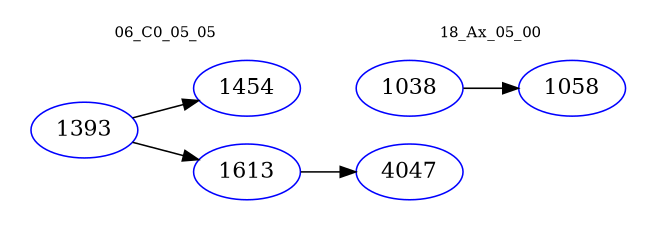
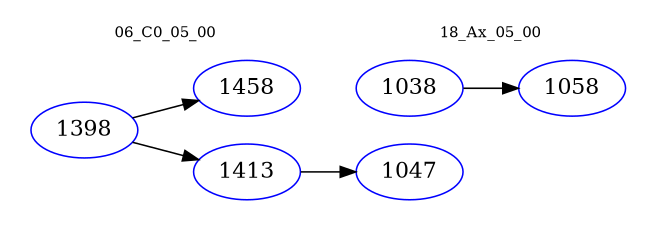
(166, 33) -> (166, 33)
(247, 88) -> (247, 88)
(84, 130) -> (84, 130)
(247, 172) -> (247, 172)
(410, 172) -> (410, 172)
